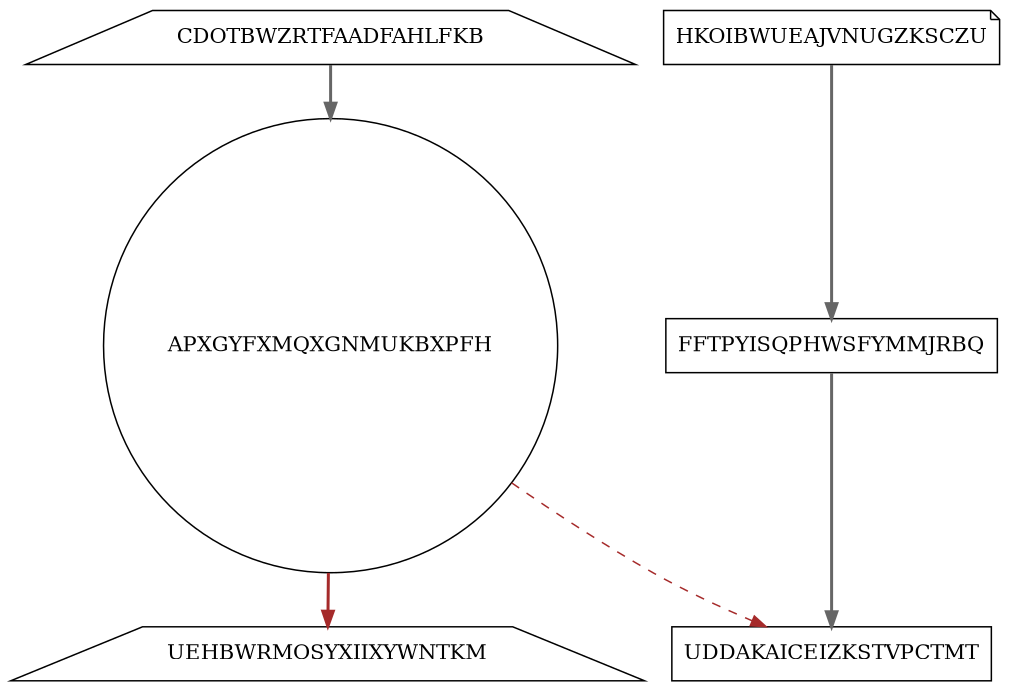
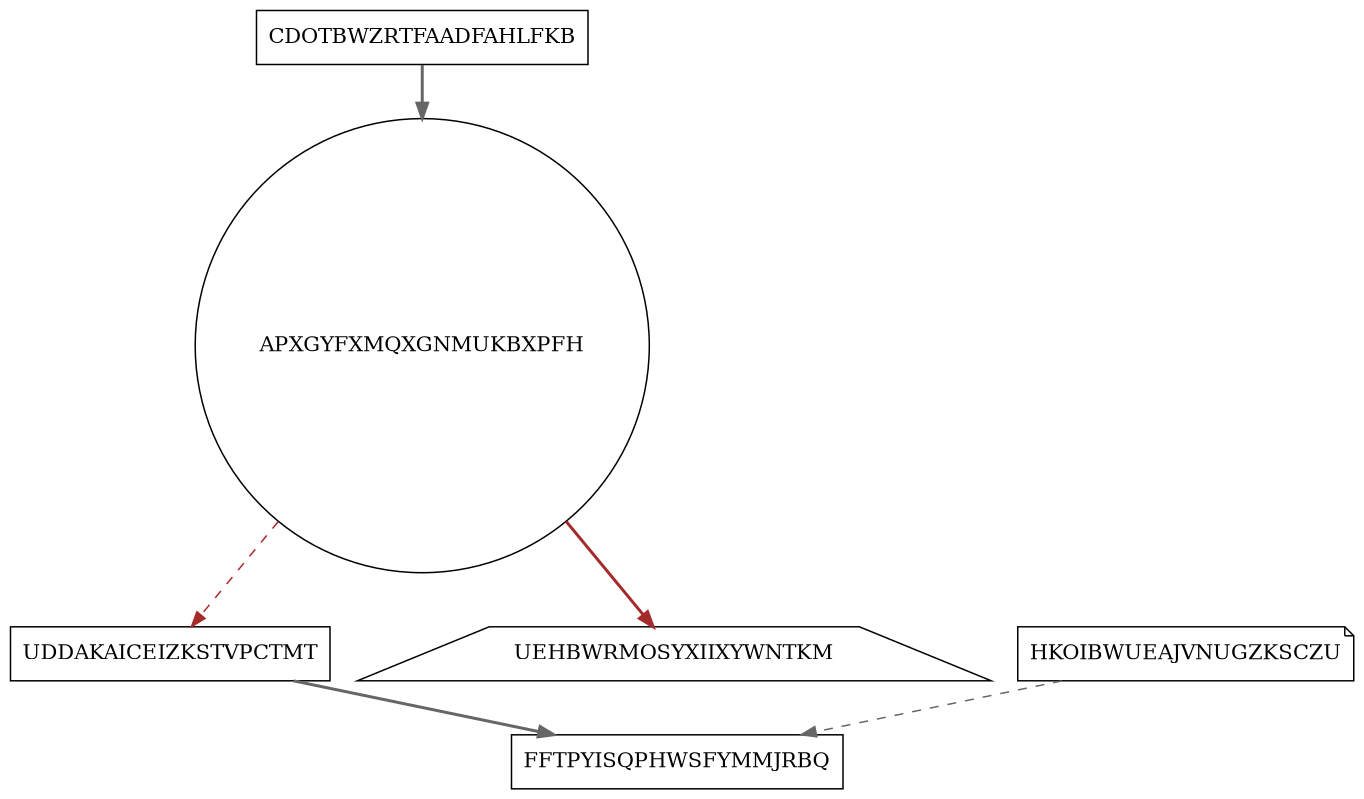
(331, 38) -> (422, 38)
(832, 184) -> (939, 706)
(832, 492) -> (416, 706)
